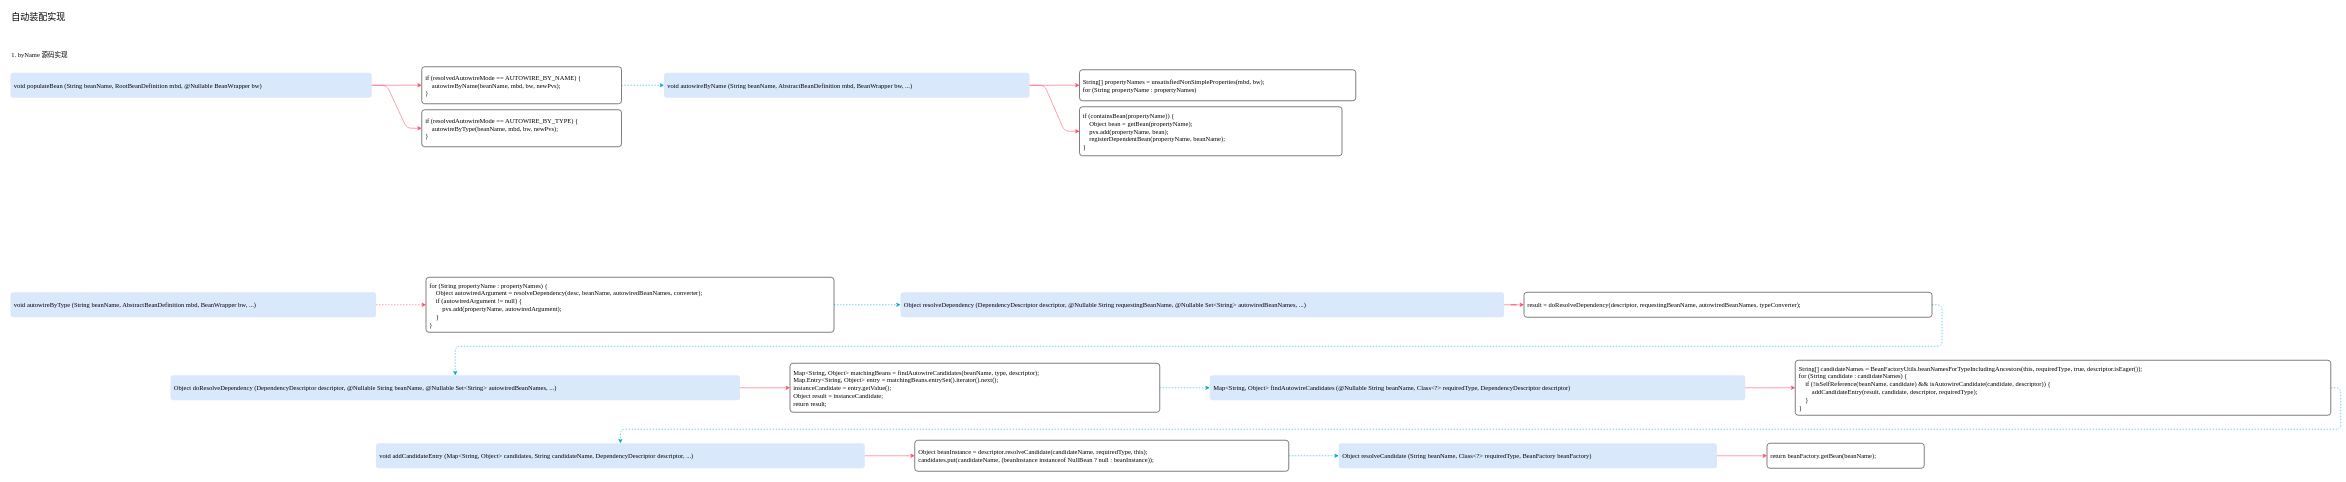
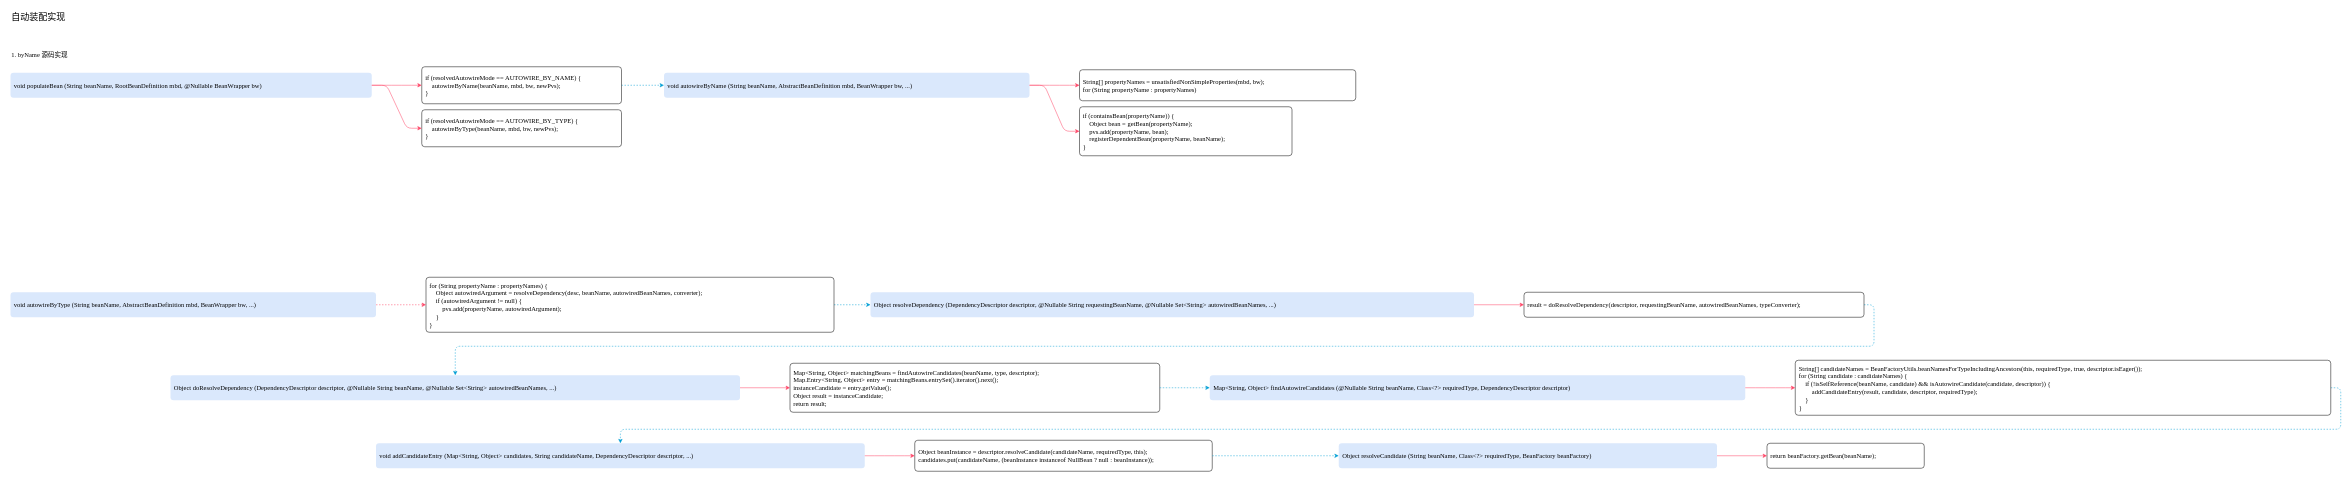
(1211, 131) -> (1186, 131)
(1202, 305) -> (1172, 305)
(1728, 305) -> (1694, 305)
(1102, 456) -> (1063, 456)
